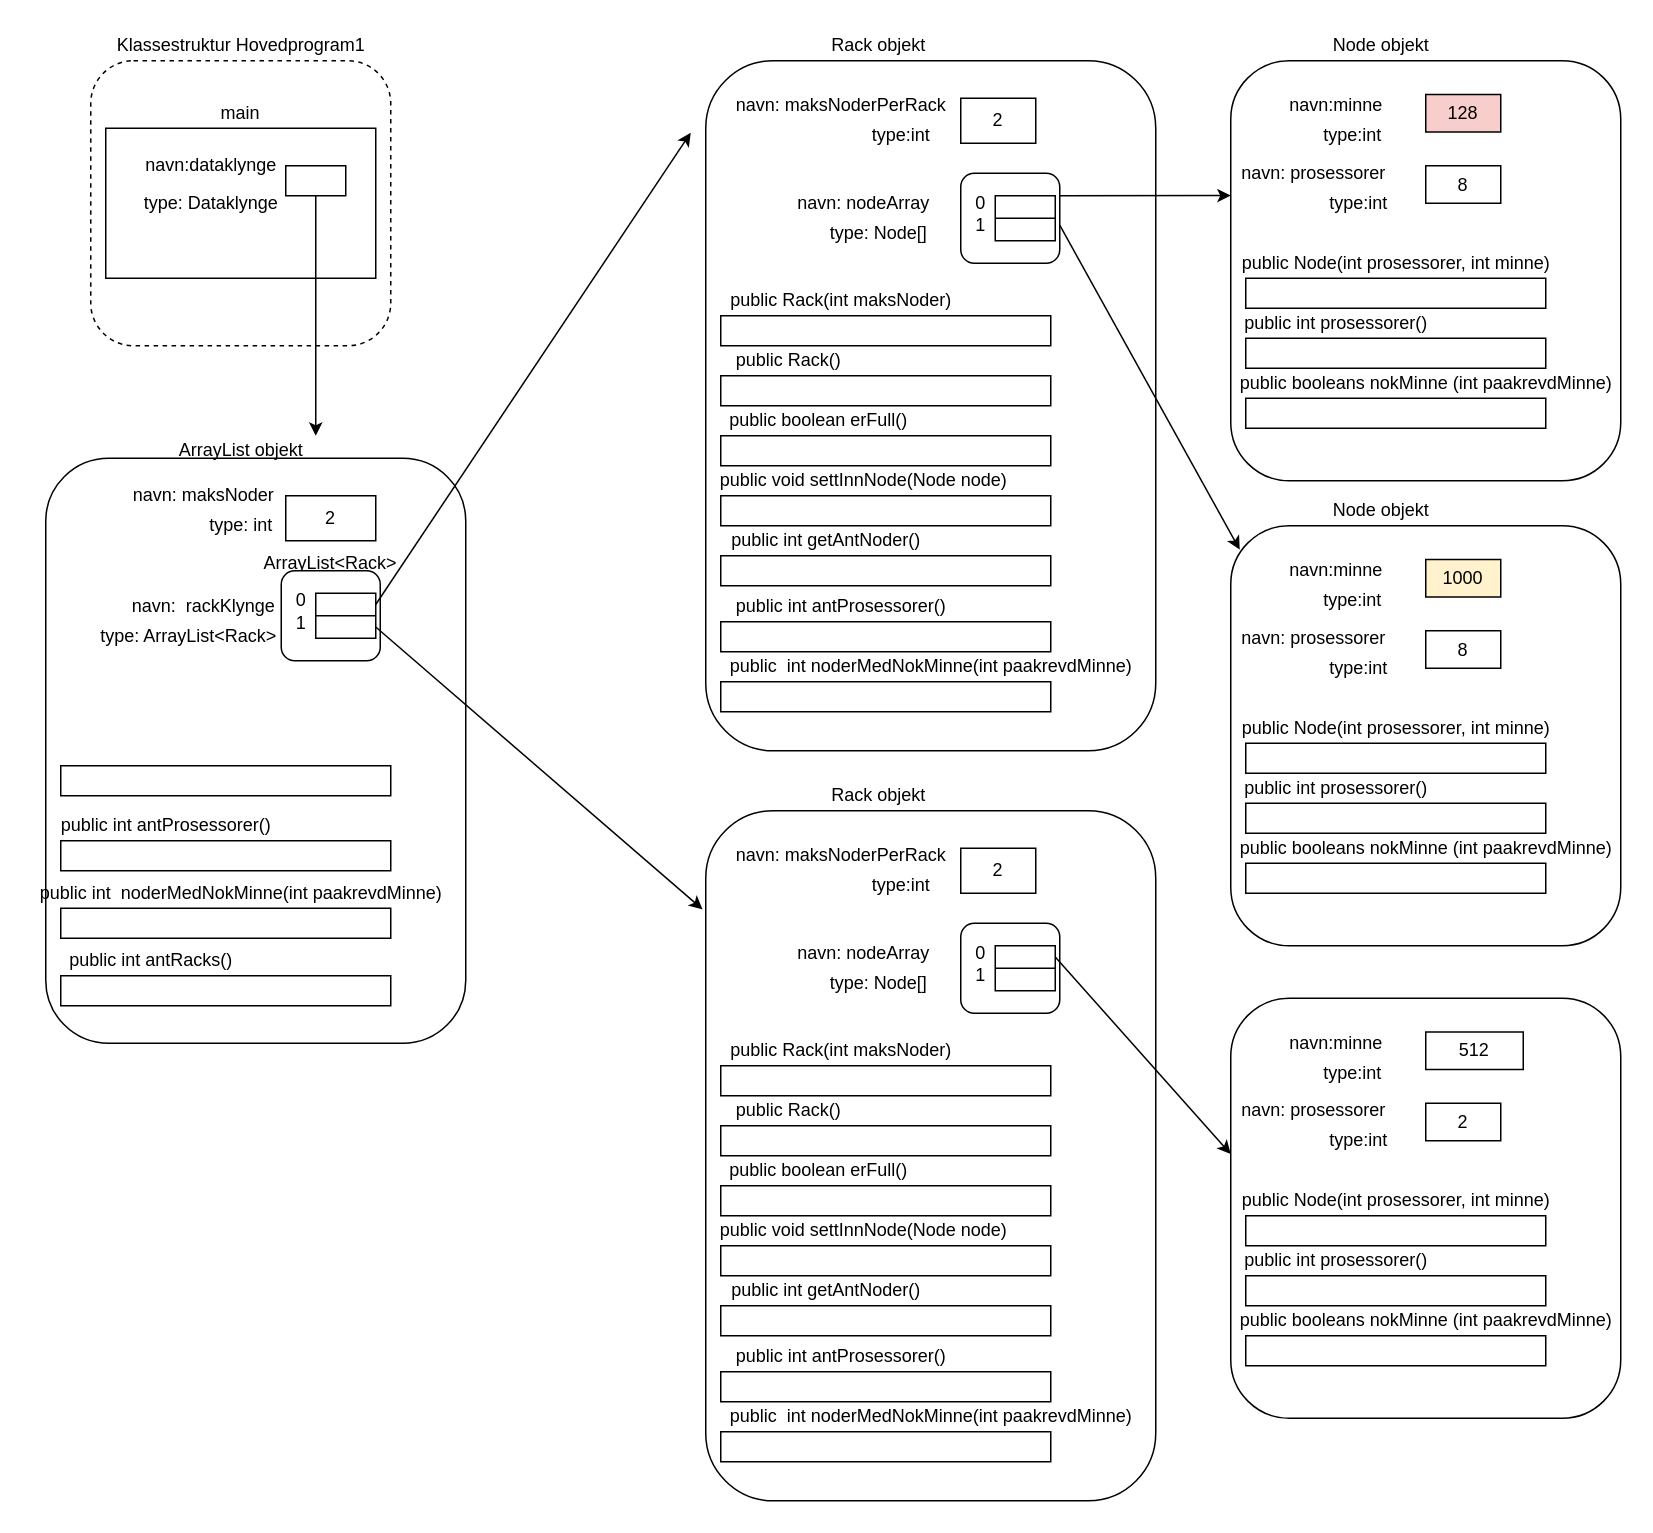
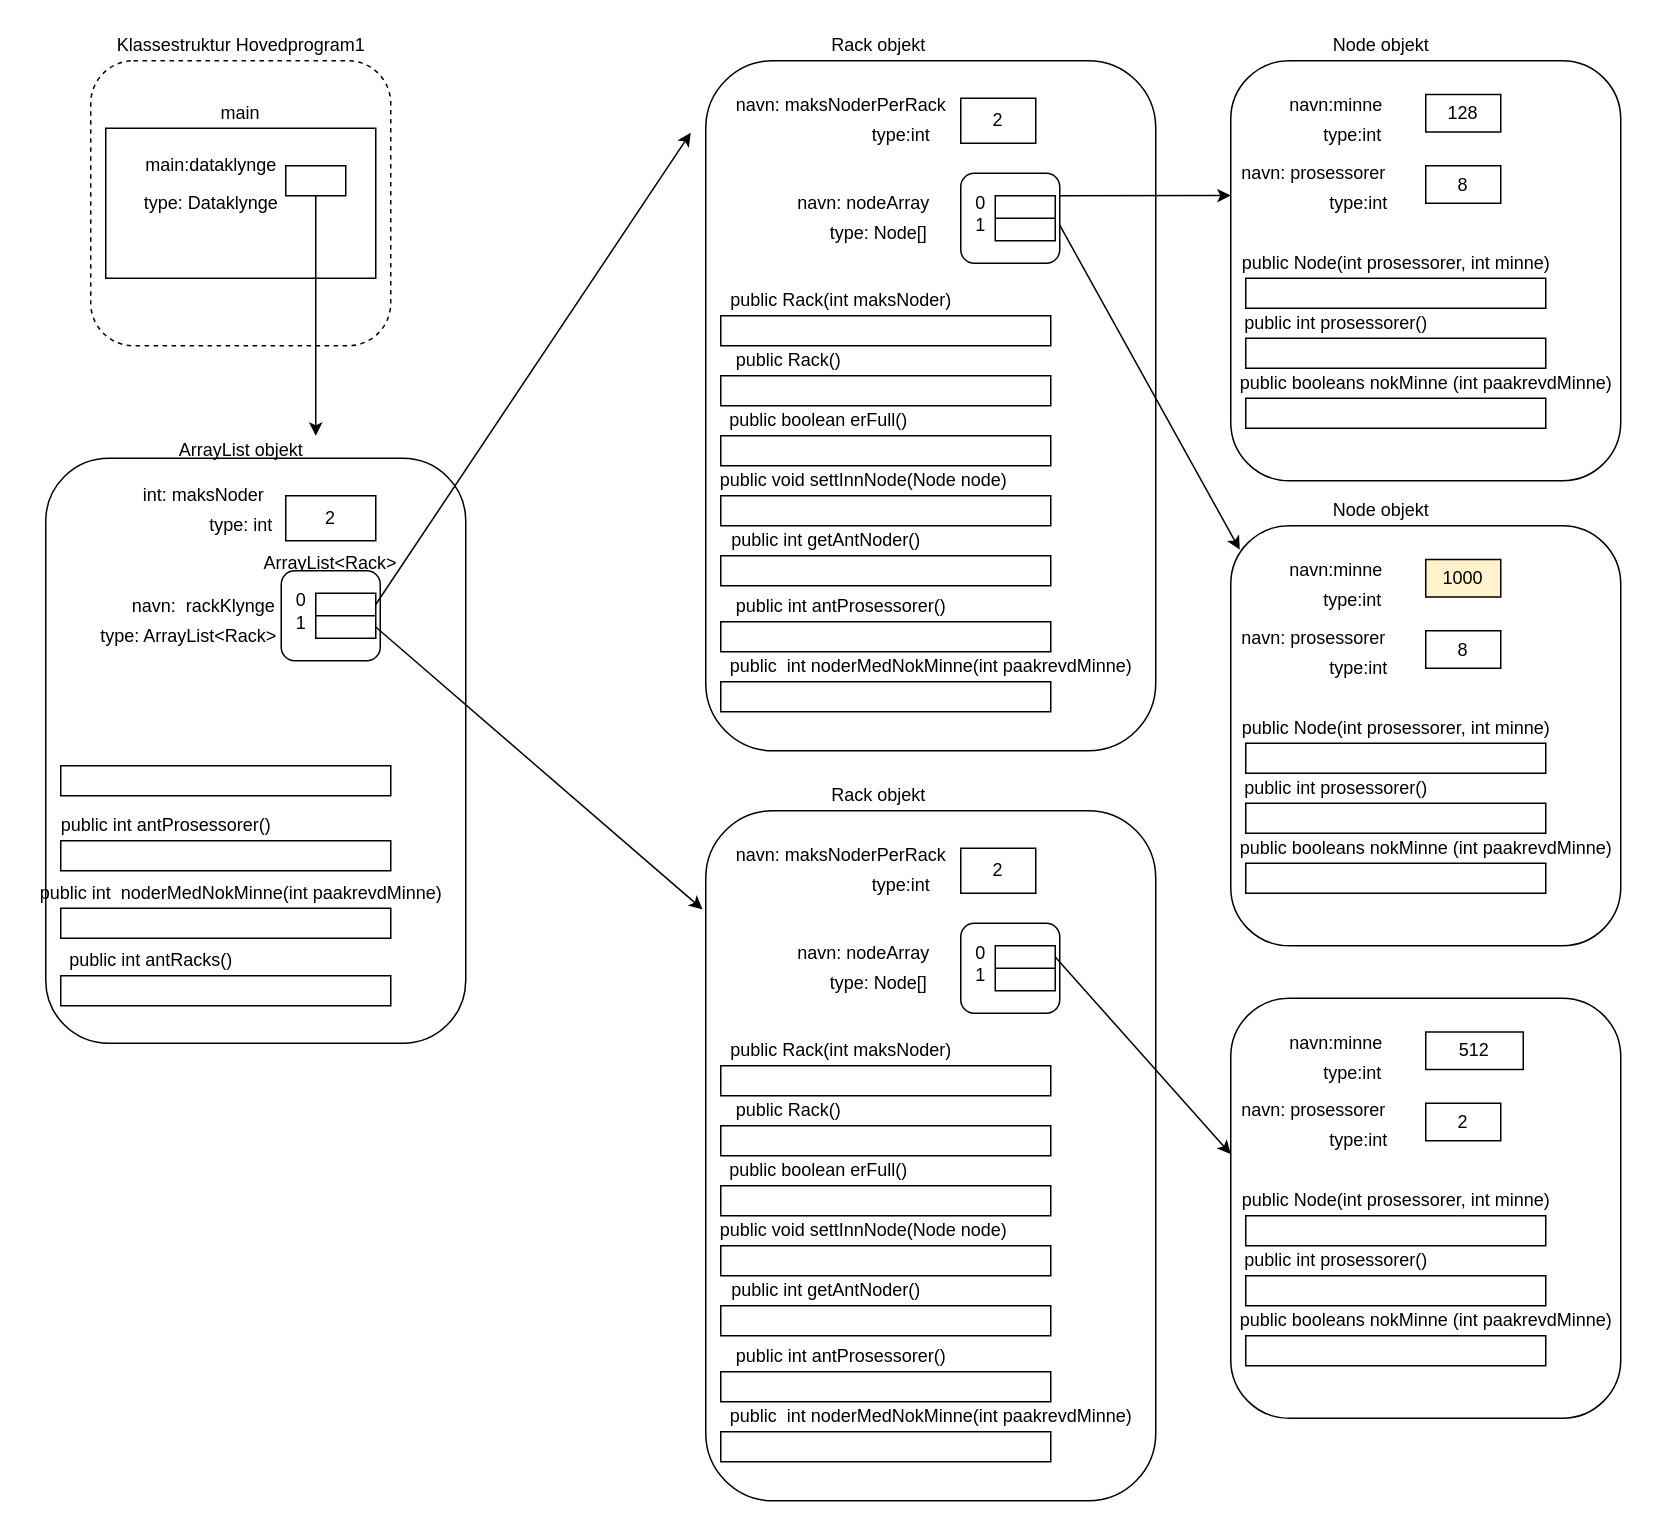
(1463, 113) -> (1463, 113)
(212, 166) -> (212, 166)
(204, 496) -> (204, 496)
